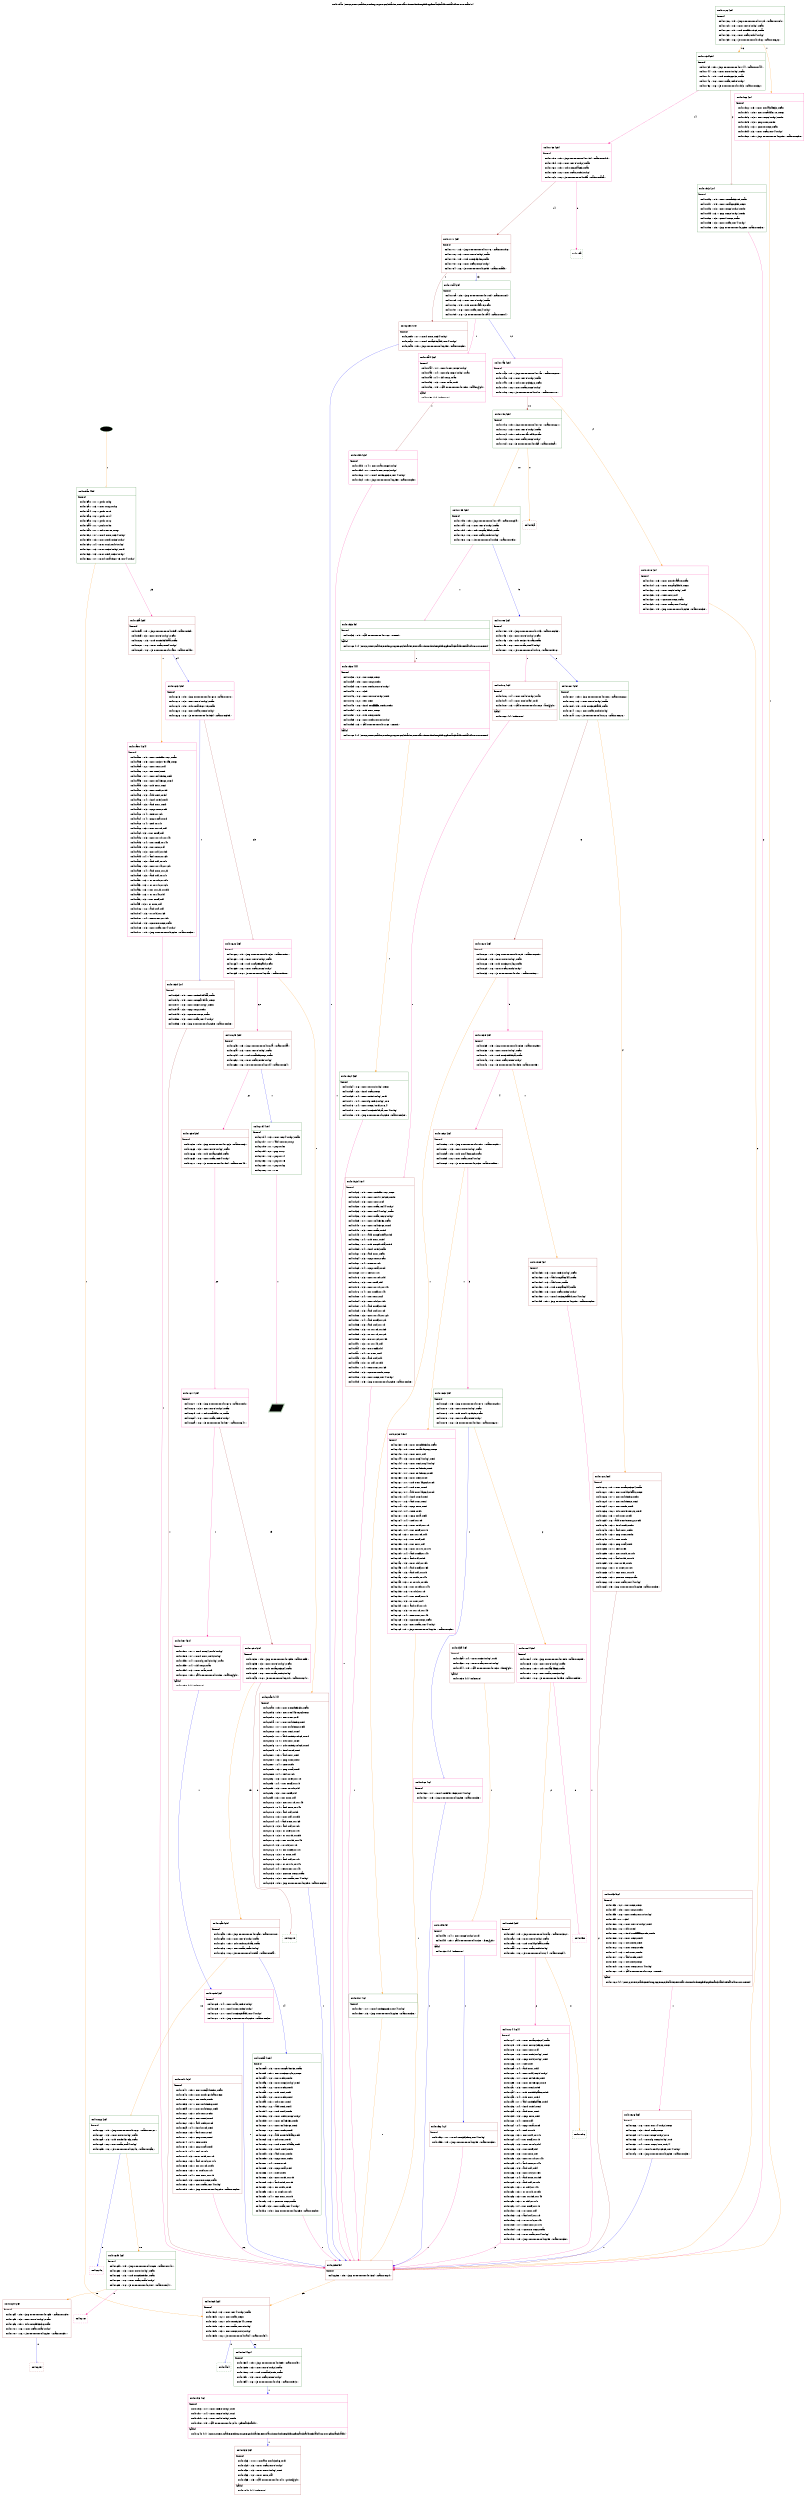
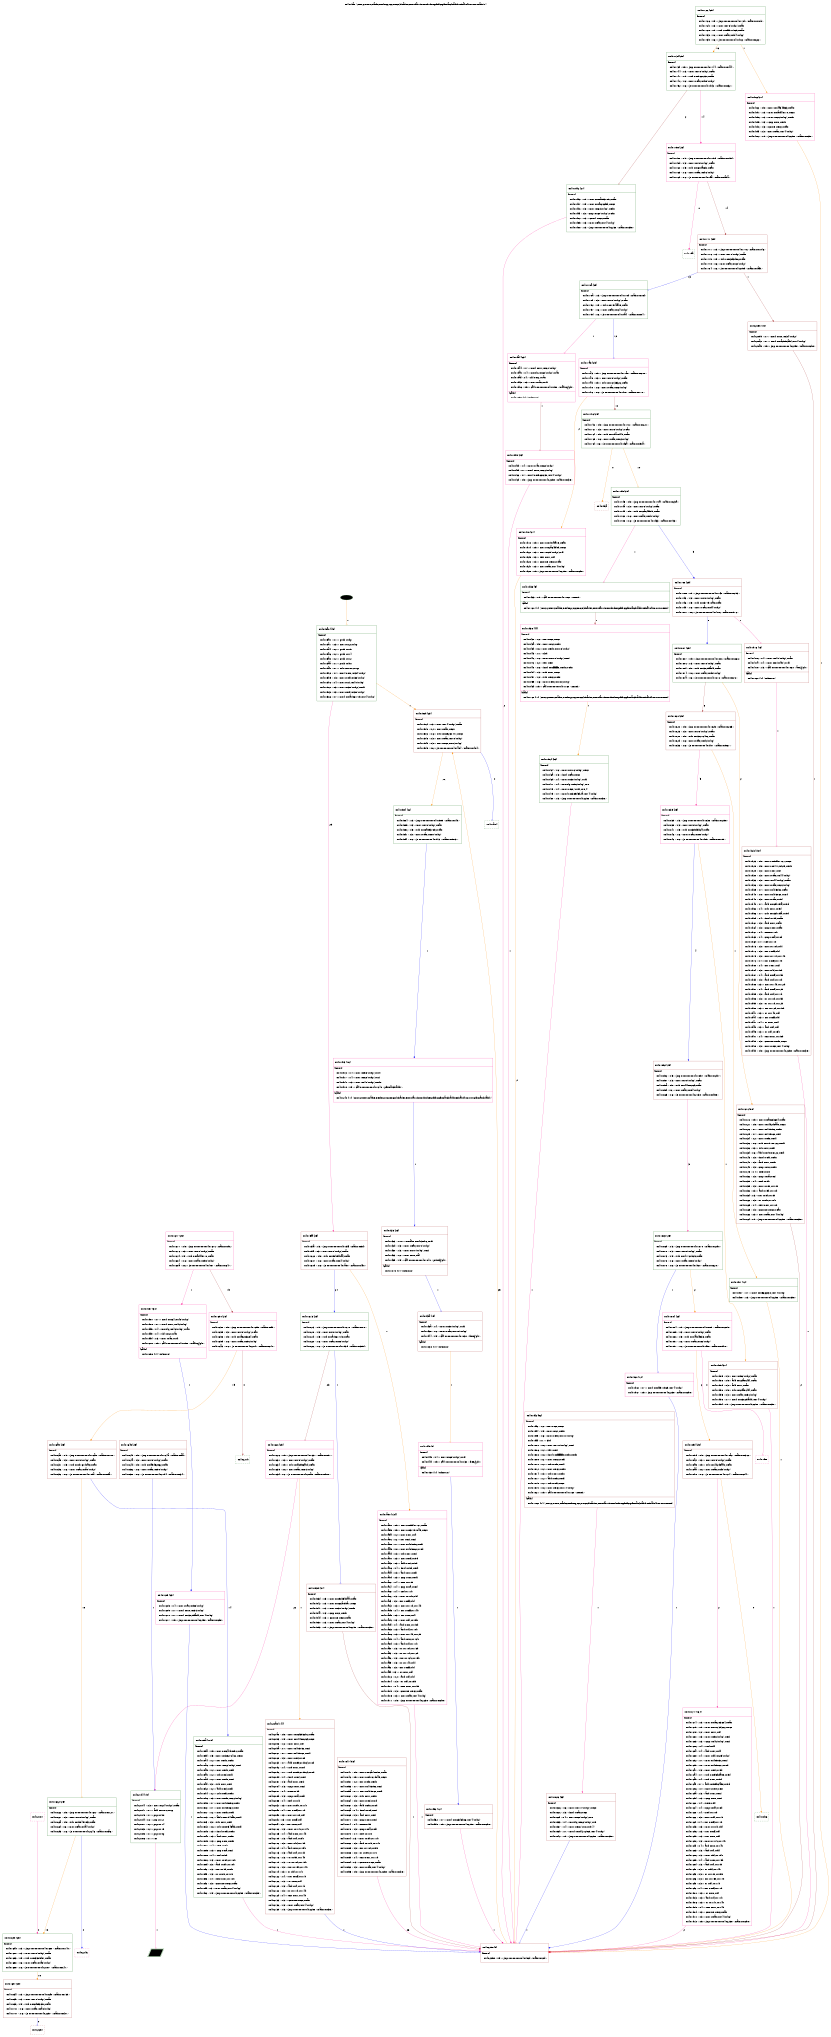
(200, 701) -> (334, 1332)
(257, 1004) -> (258, 1662)
(488, 1099) -> (691, 952)
(215, 1149) -> none
(330, 1286) -> (813, 1267)
none -> (433, 1293)
(422, 1532) -> none
(102, 2301) -> (37, 1876)
(252, 2343) -> (437, 778)
